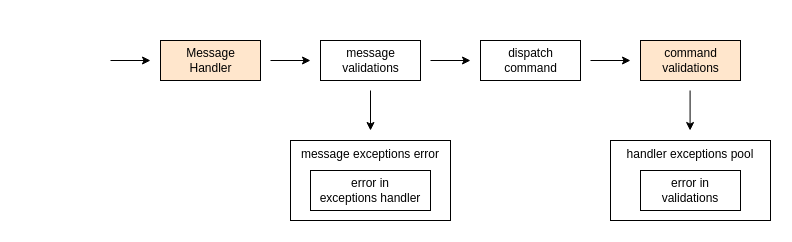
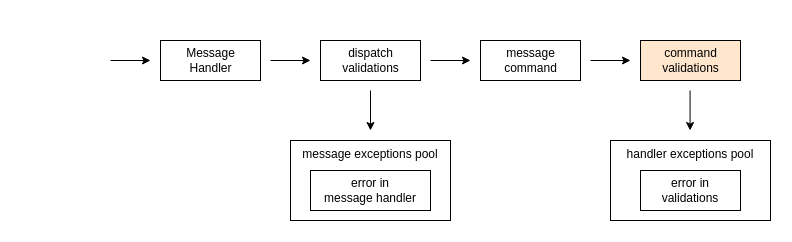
(211, 61) -> (211, 61)
(371, 61) -> (371, 61)
(531, 61) -> (531, 61)
(371, 155) -> (371, 155)
(371, 191) -> (371, 191)
